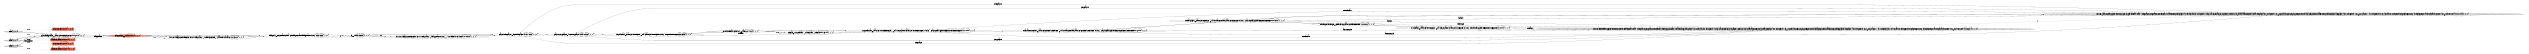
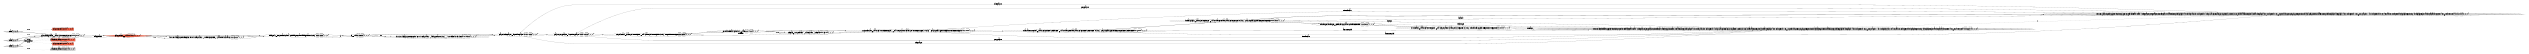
(63, 49) -> (63, 49)
